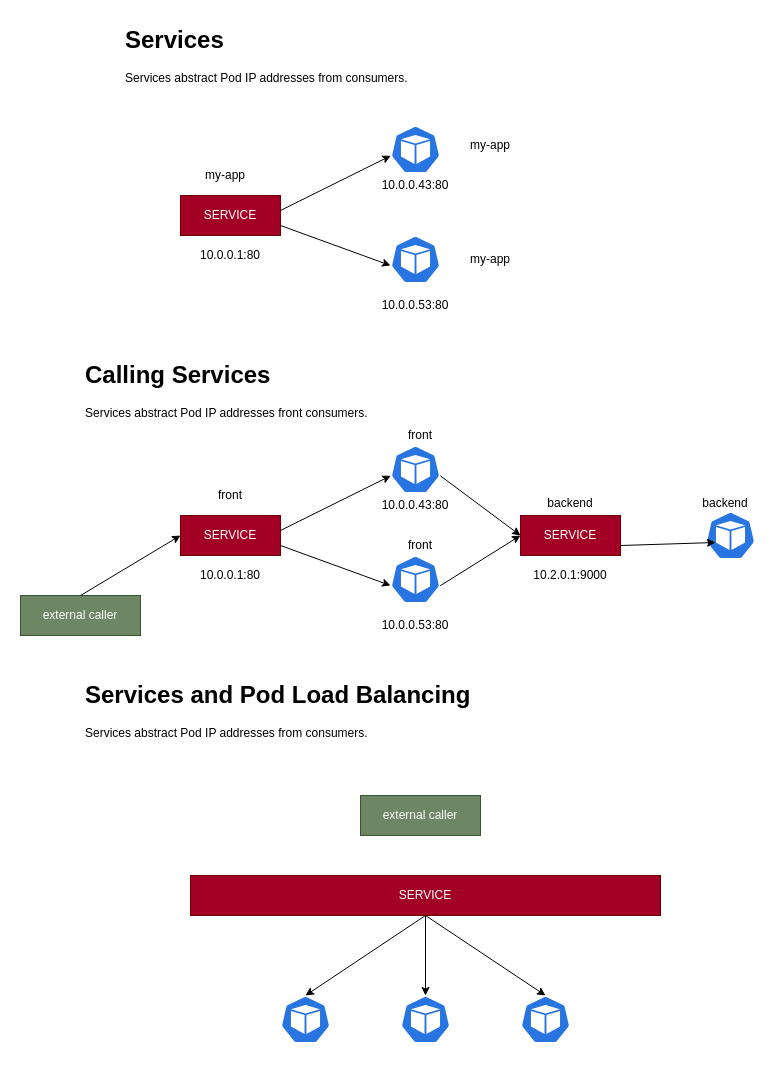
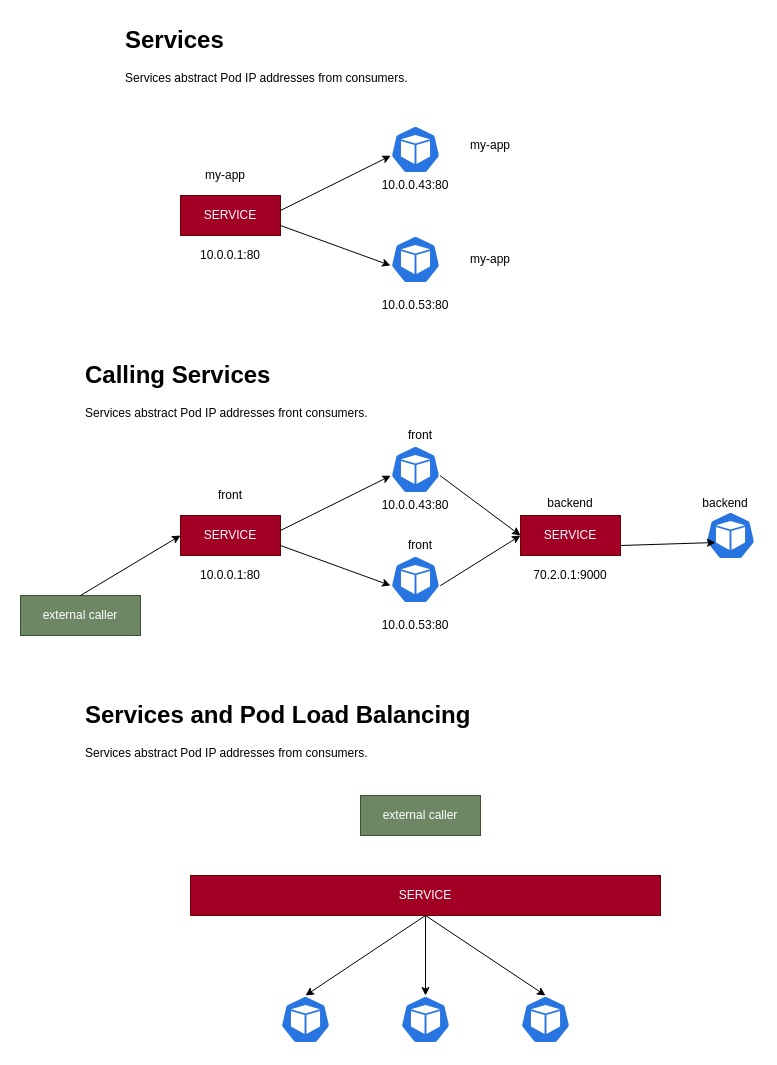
(571, 576) -> (571, 576)
(371, 721) -> (371, 741)
